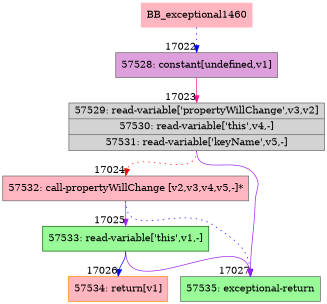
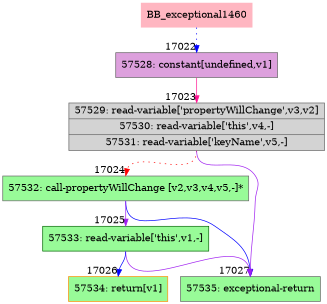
(126, 188) -> (126, 188)
(194, 219) -> (194, 219)
(118, 289) -> (118, 289)
